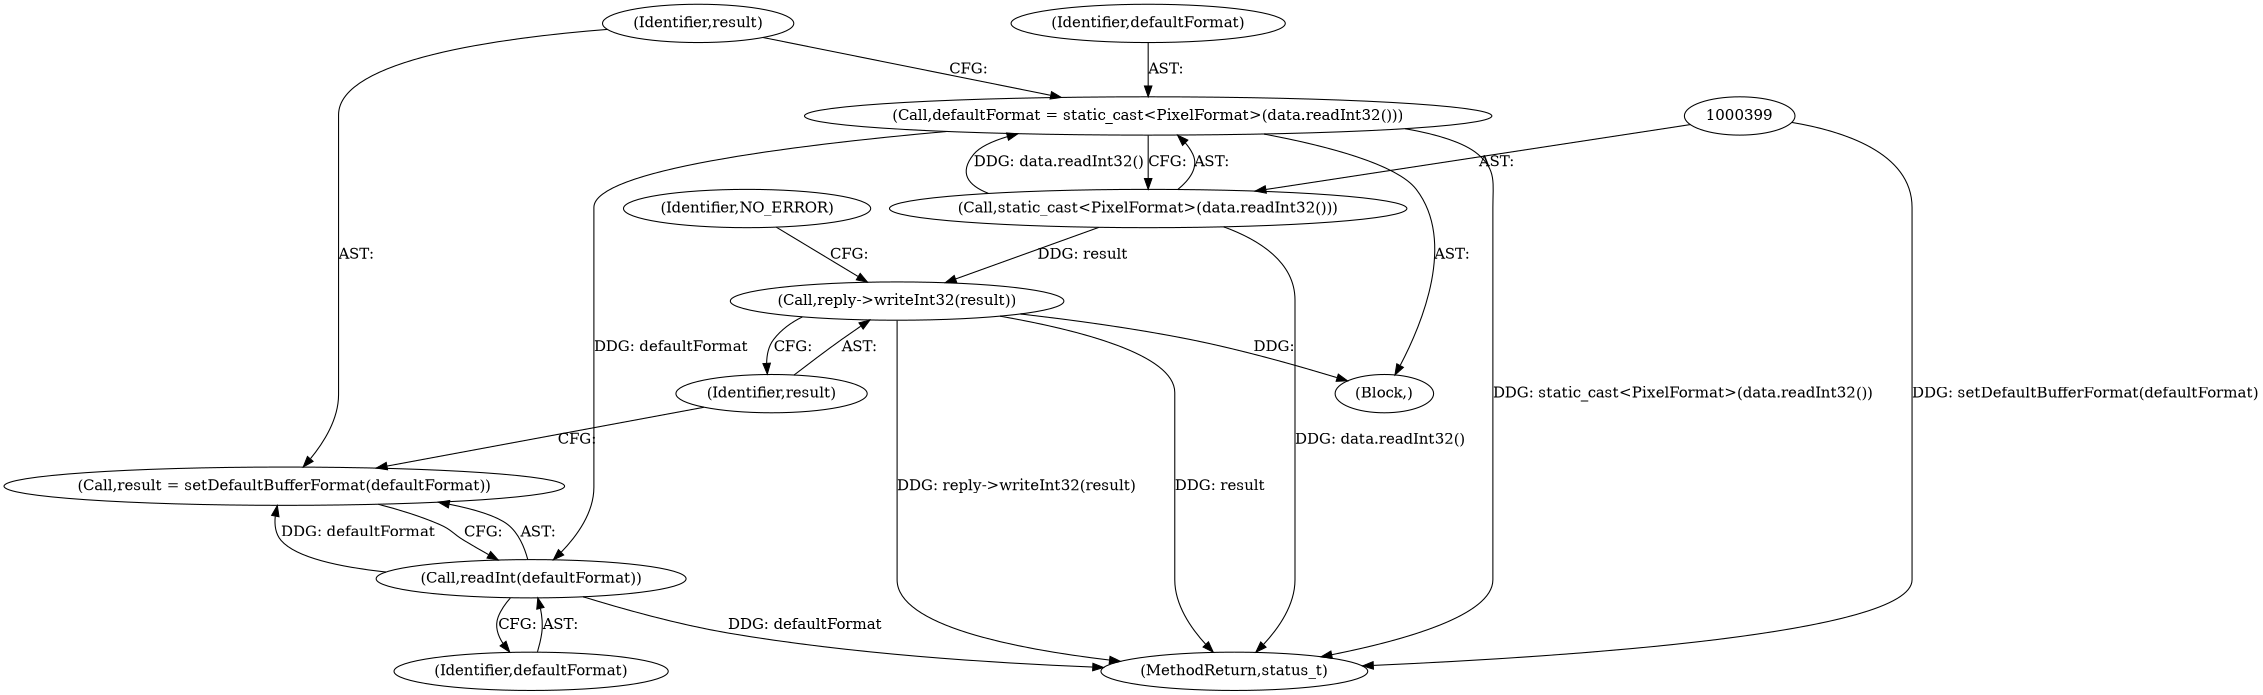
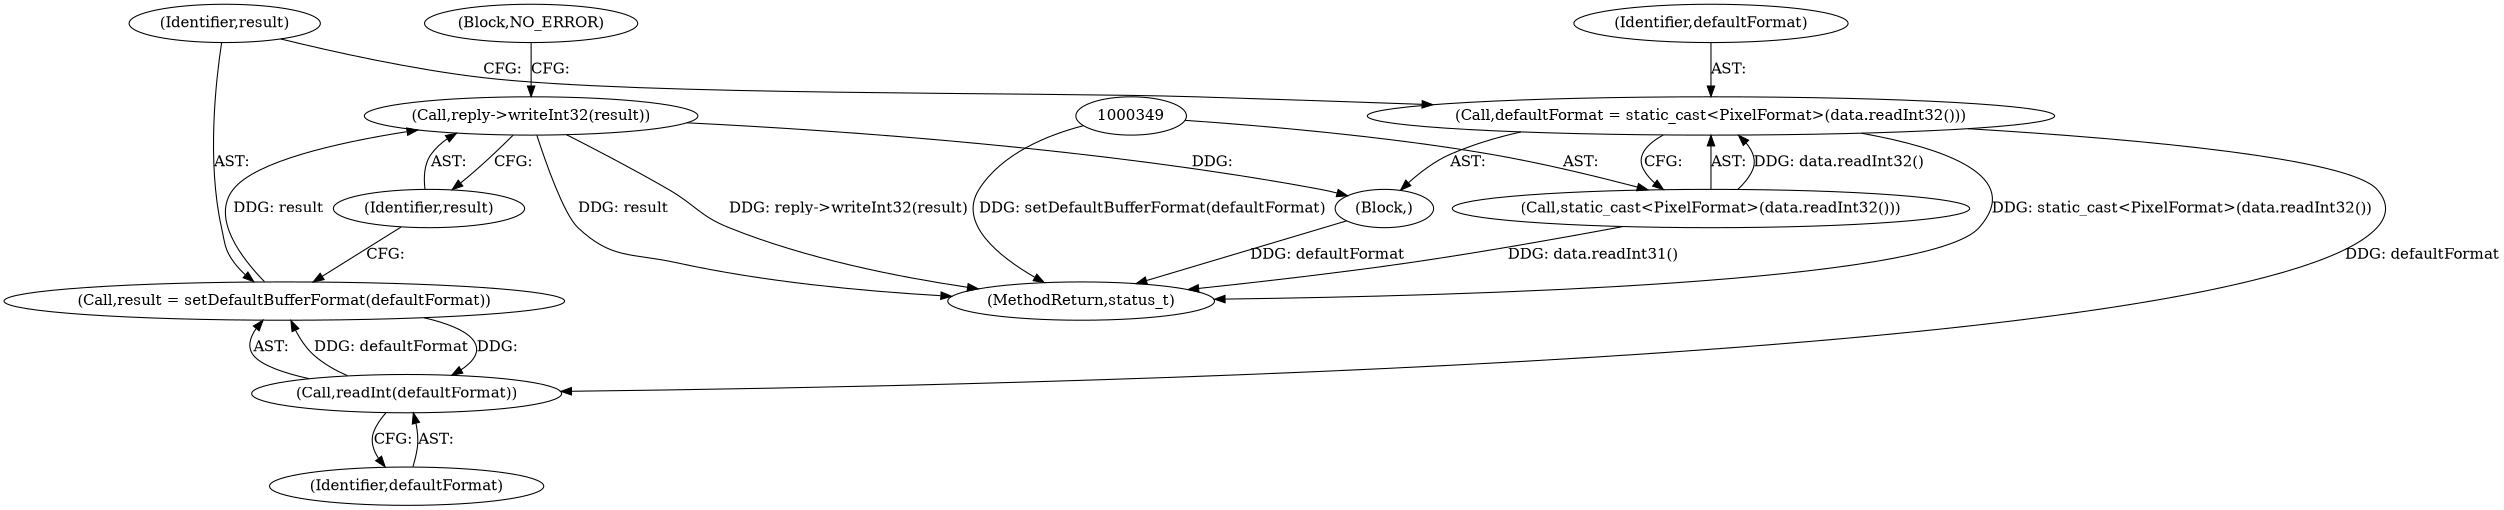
(1740, 116) -> (1131, 116)
(747, 209) -> (531, 23)
(1027, 253) -> (266, 167)
(1380, 440) -> (1593, 255)
(486, 532) -> (500, 347)
(836, 648) -> (1247, 251)
